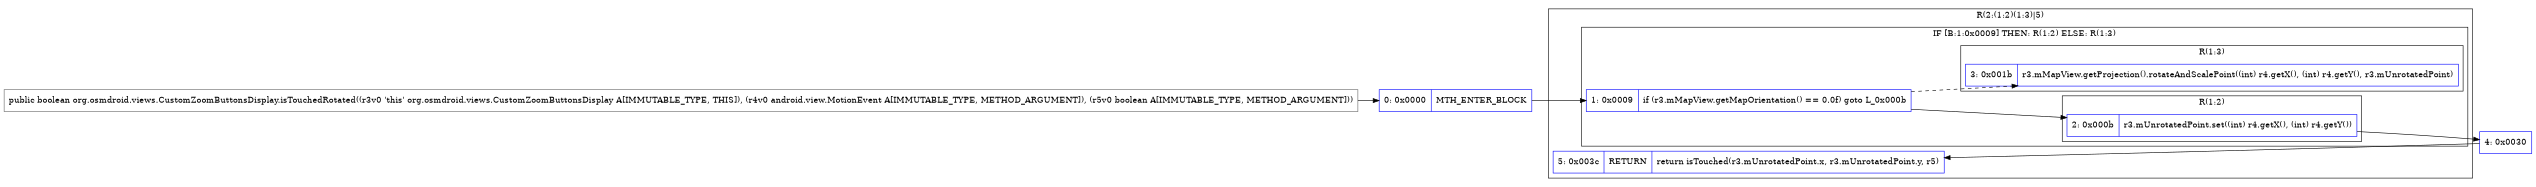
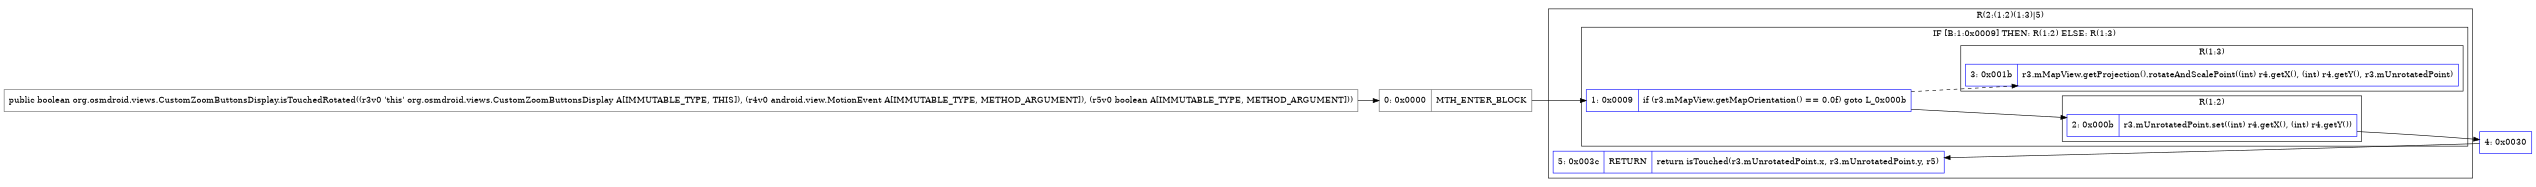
(1456, 101) -> (1456, 101)
